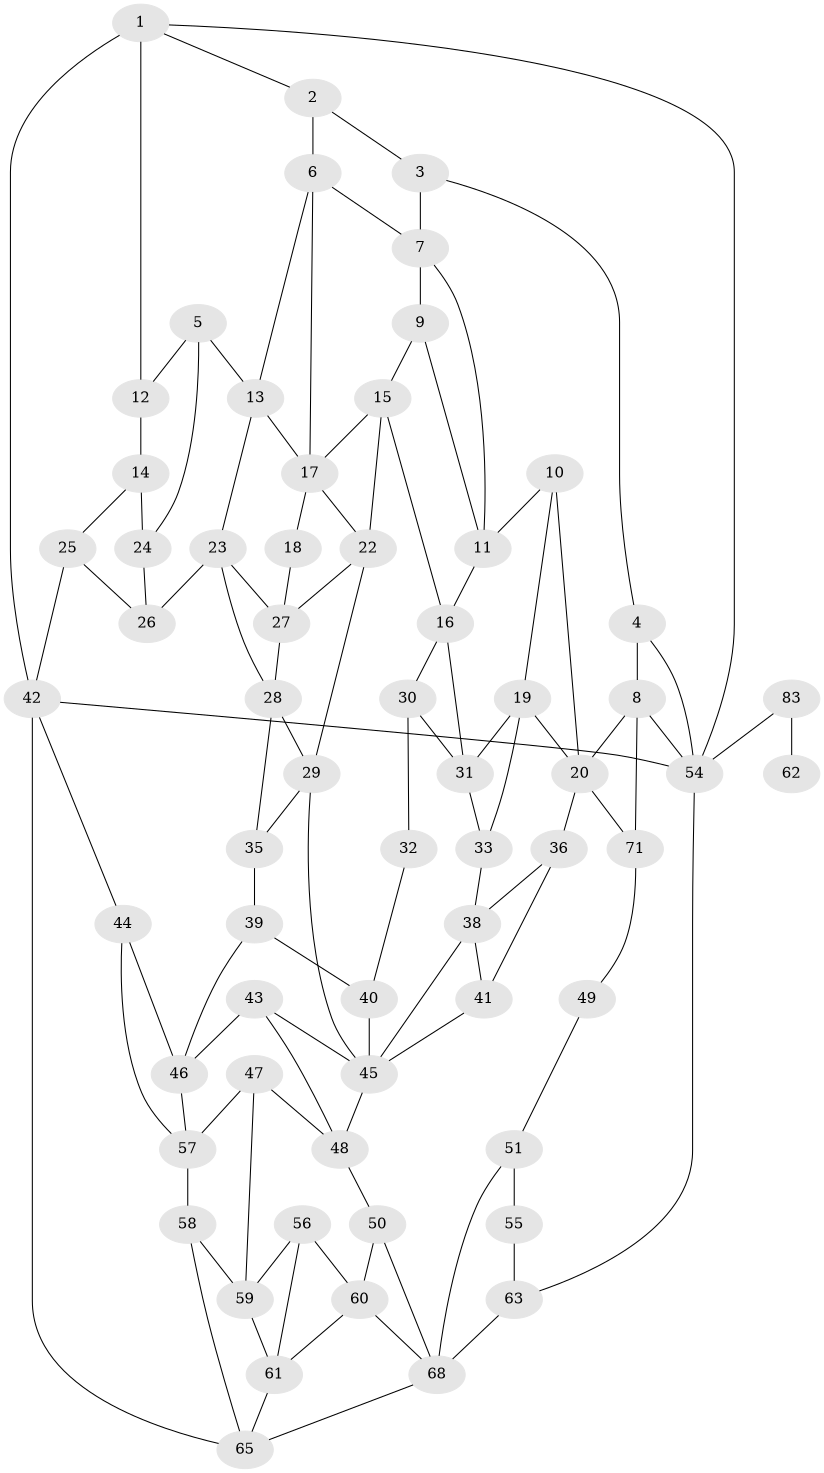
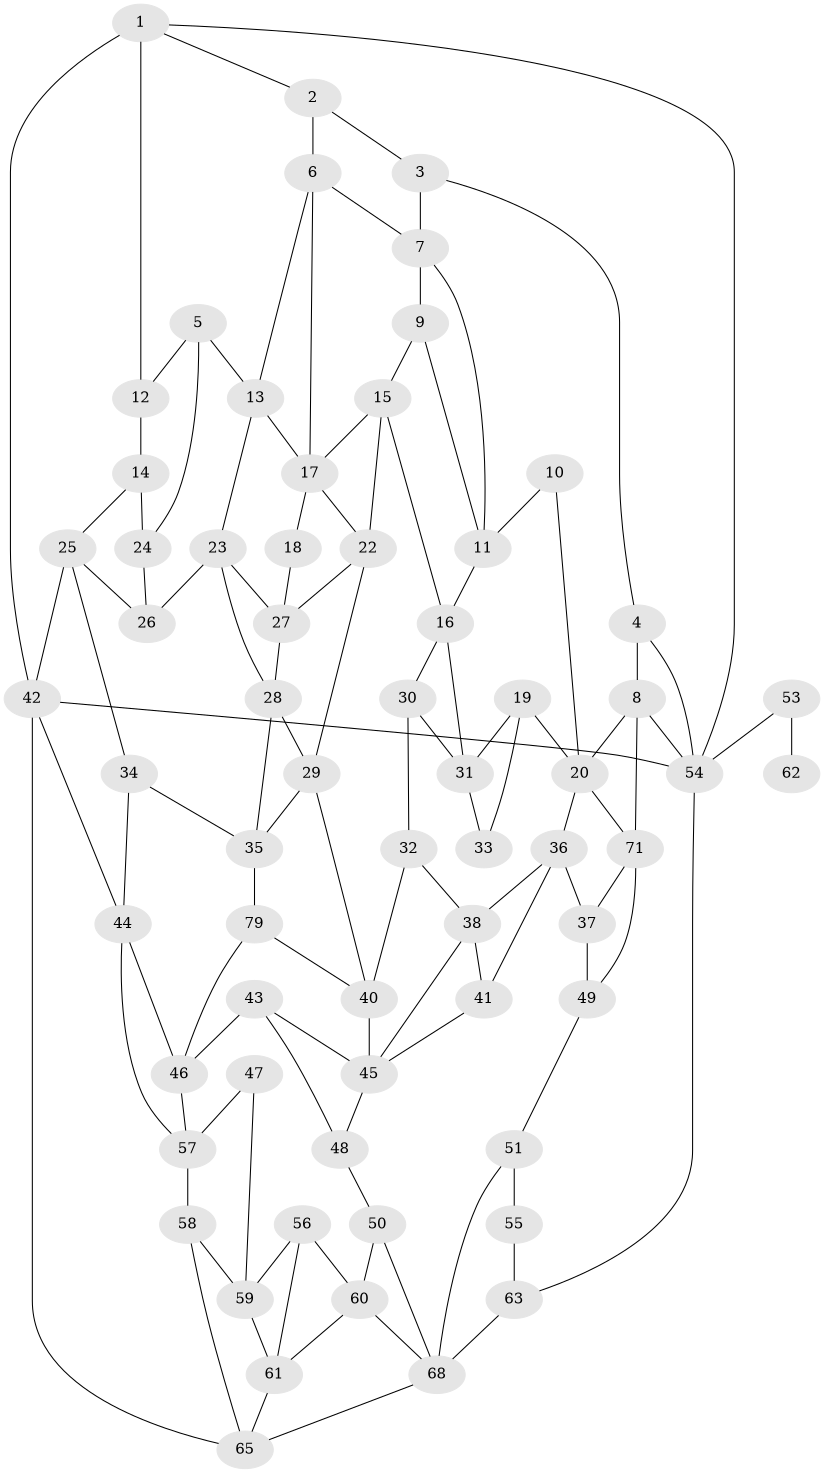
(539, 586) -> none
(792, 699) -> (792, 699)
none -> (129, 774)
(478, 886) -> (441, 887)
(255, 924) -> (255, 924)
none -> (587, 924)
(313, 930) -> (341, 887)
(297, 1112) -> none
